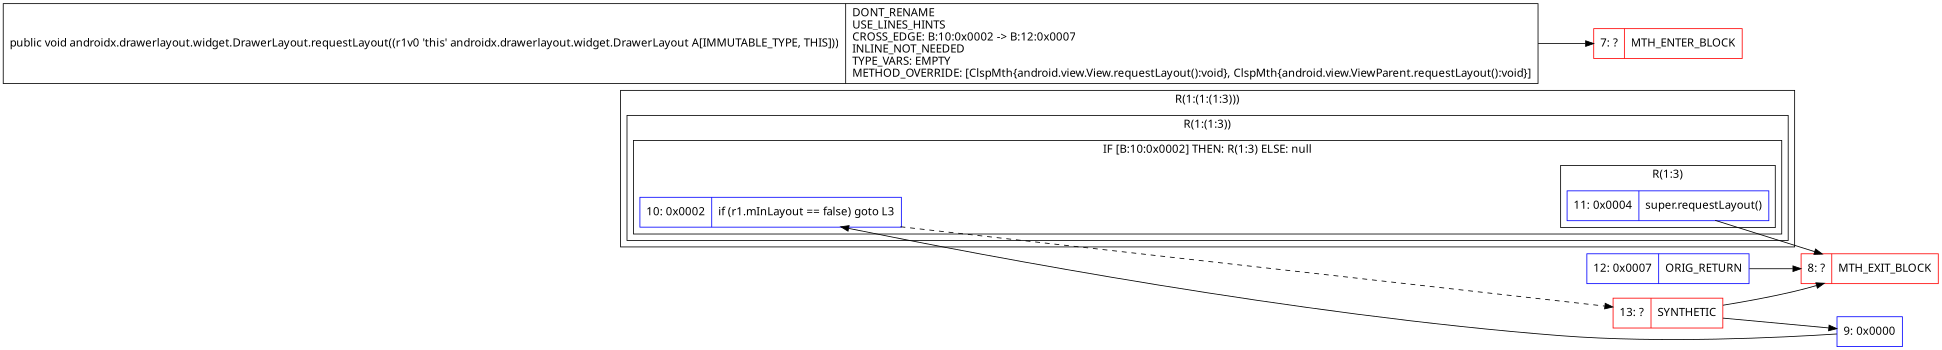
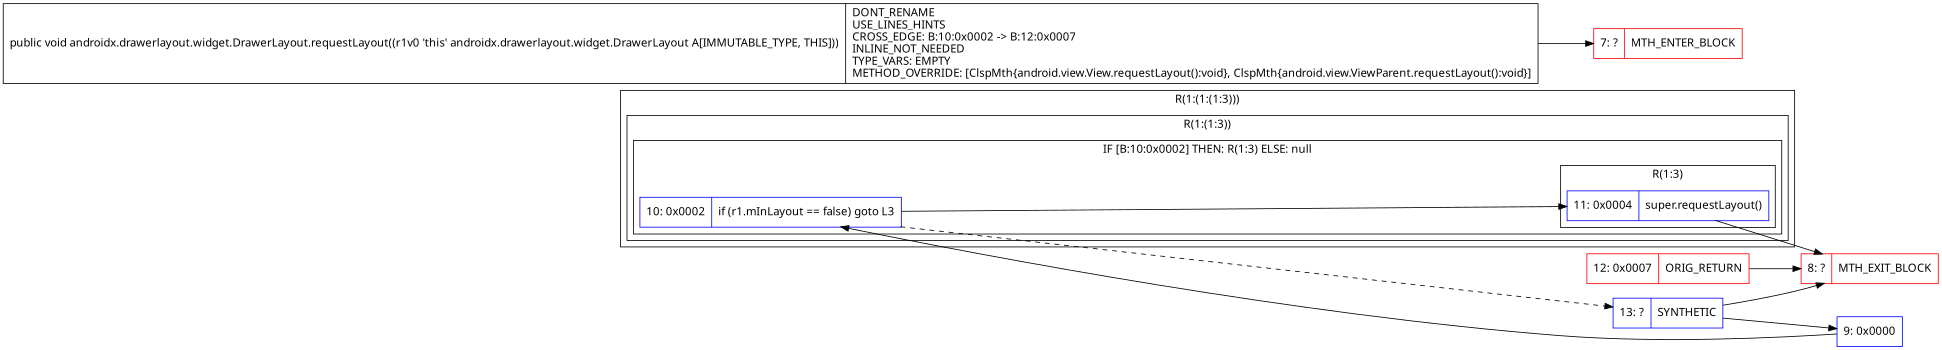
none -> (1230, 209)
(1668, 269) -> (1668, 269)
(1668, 313) -> (1668, 313)
